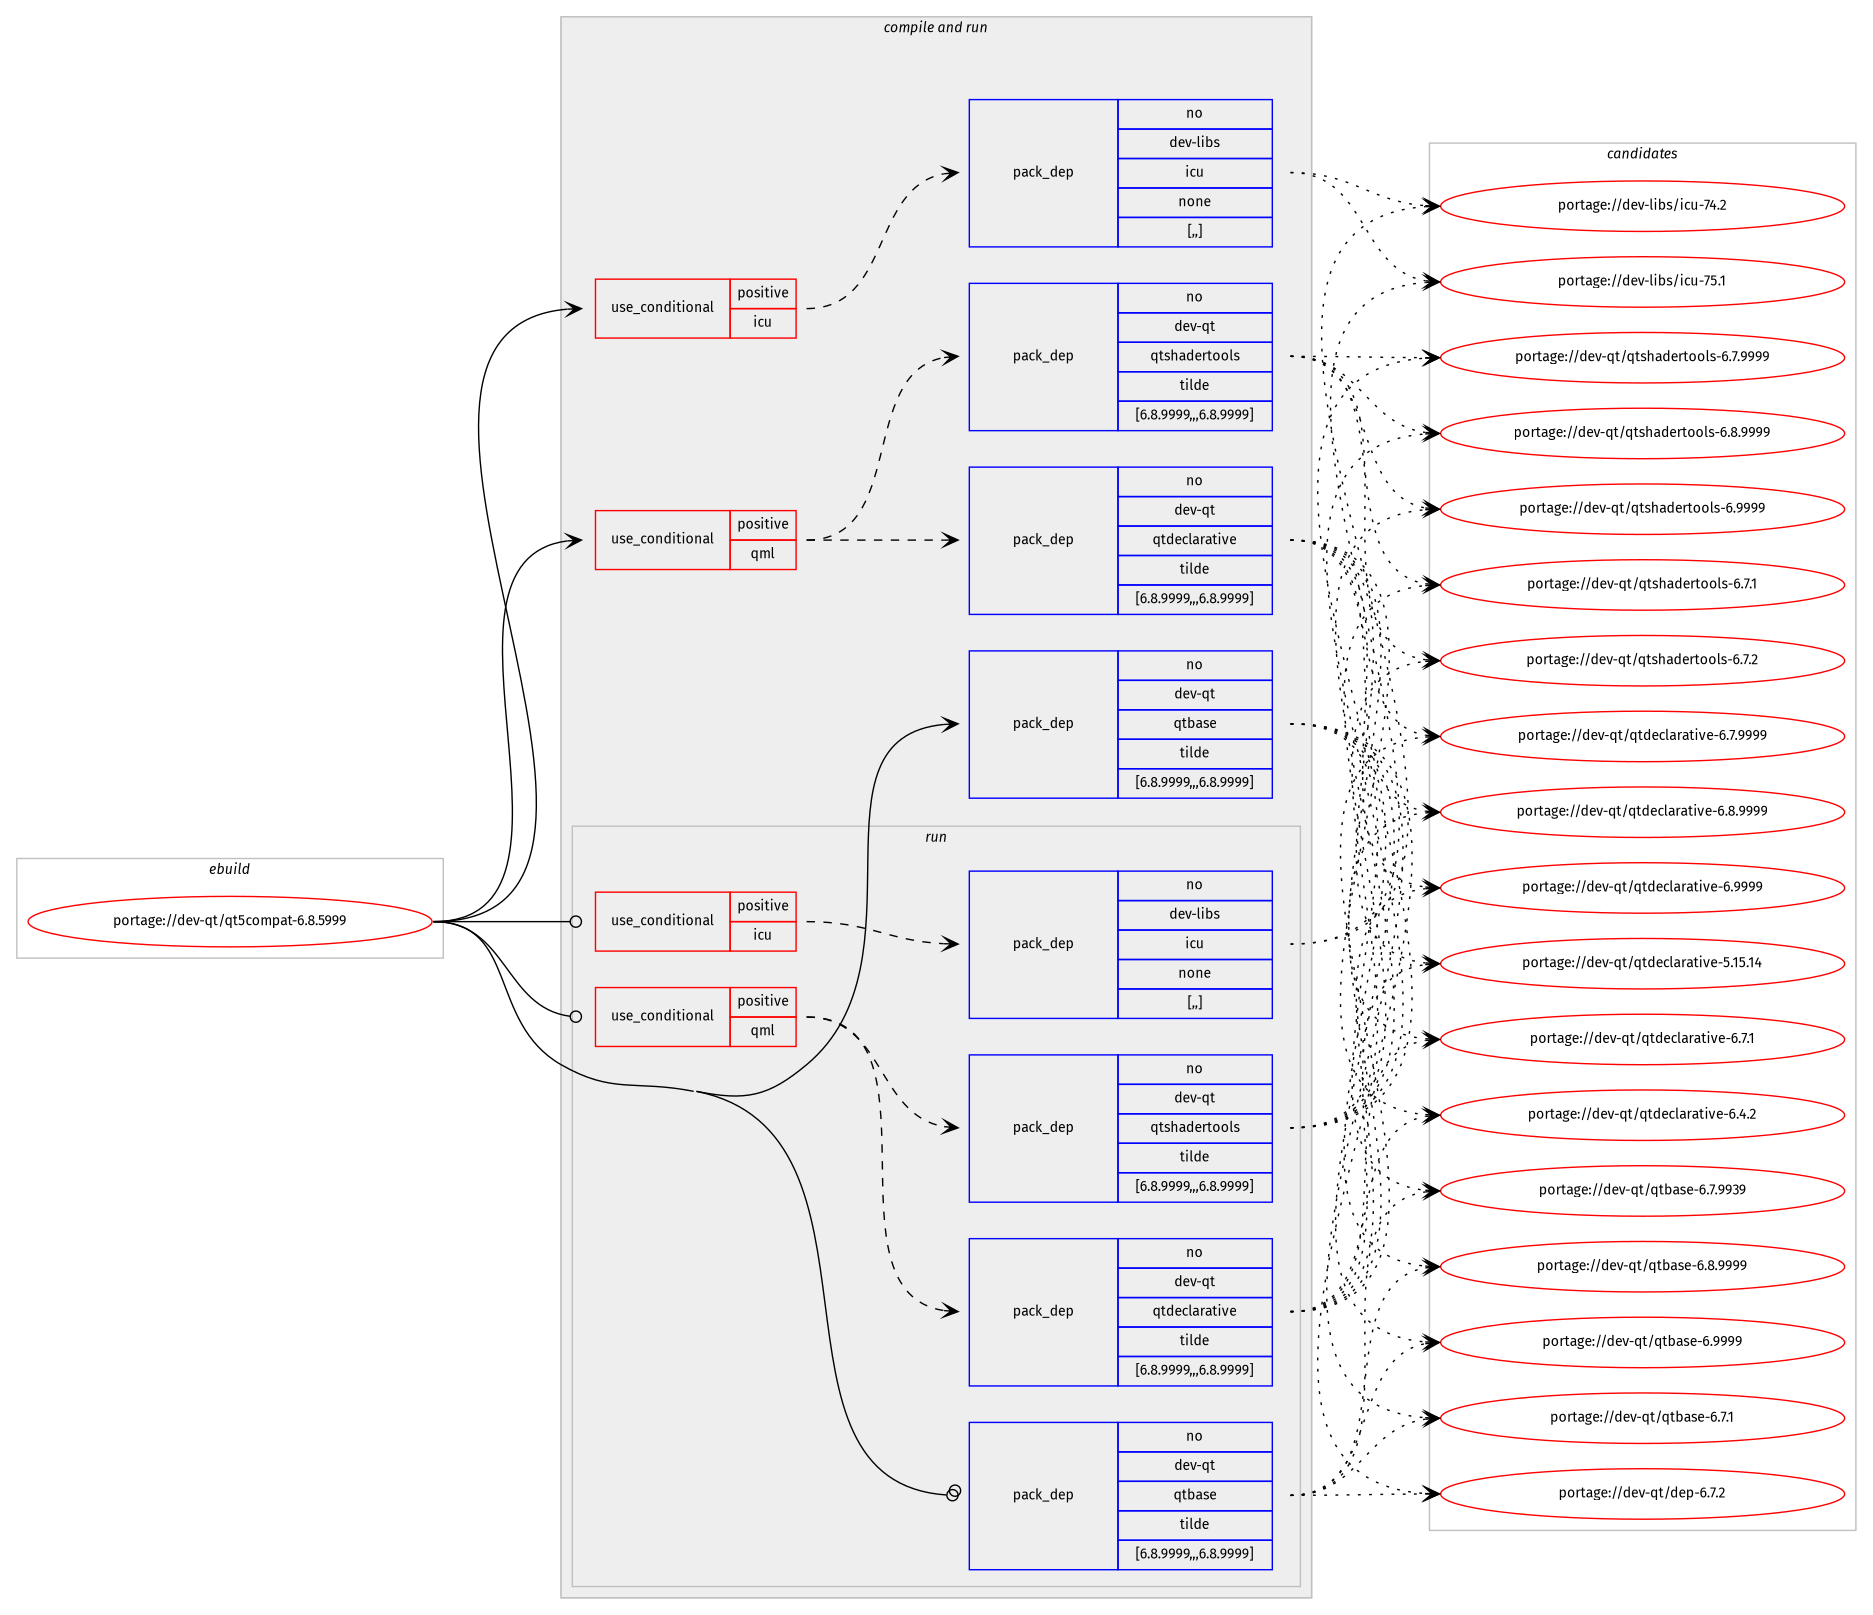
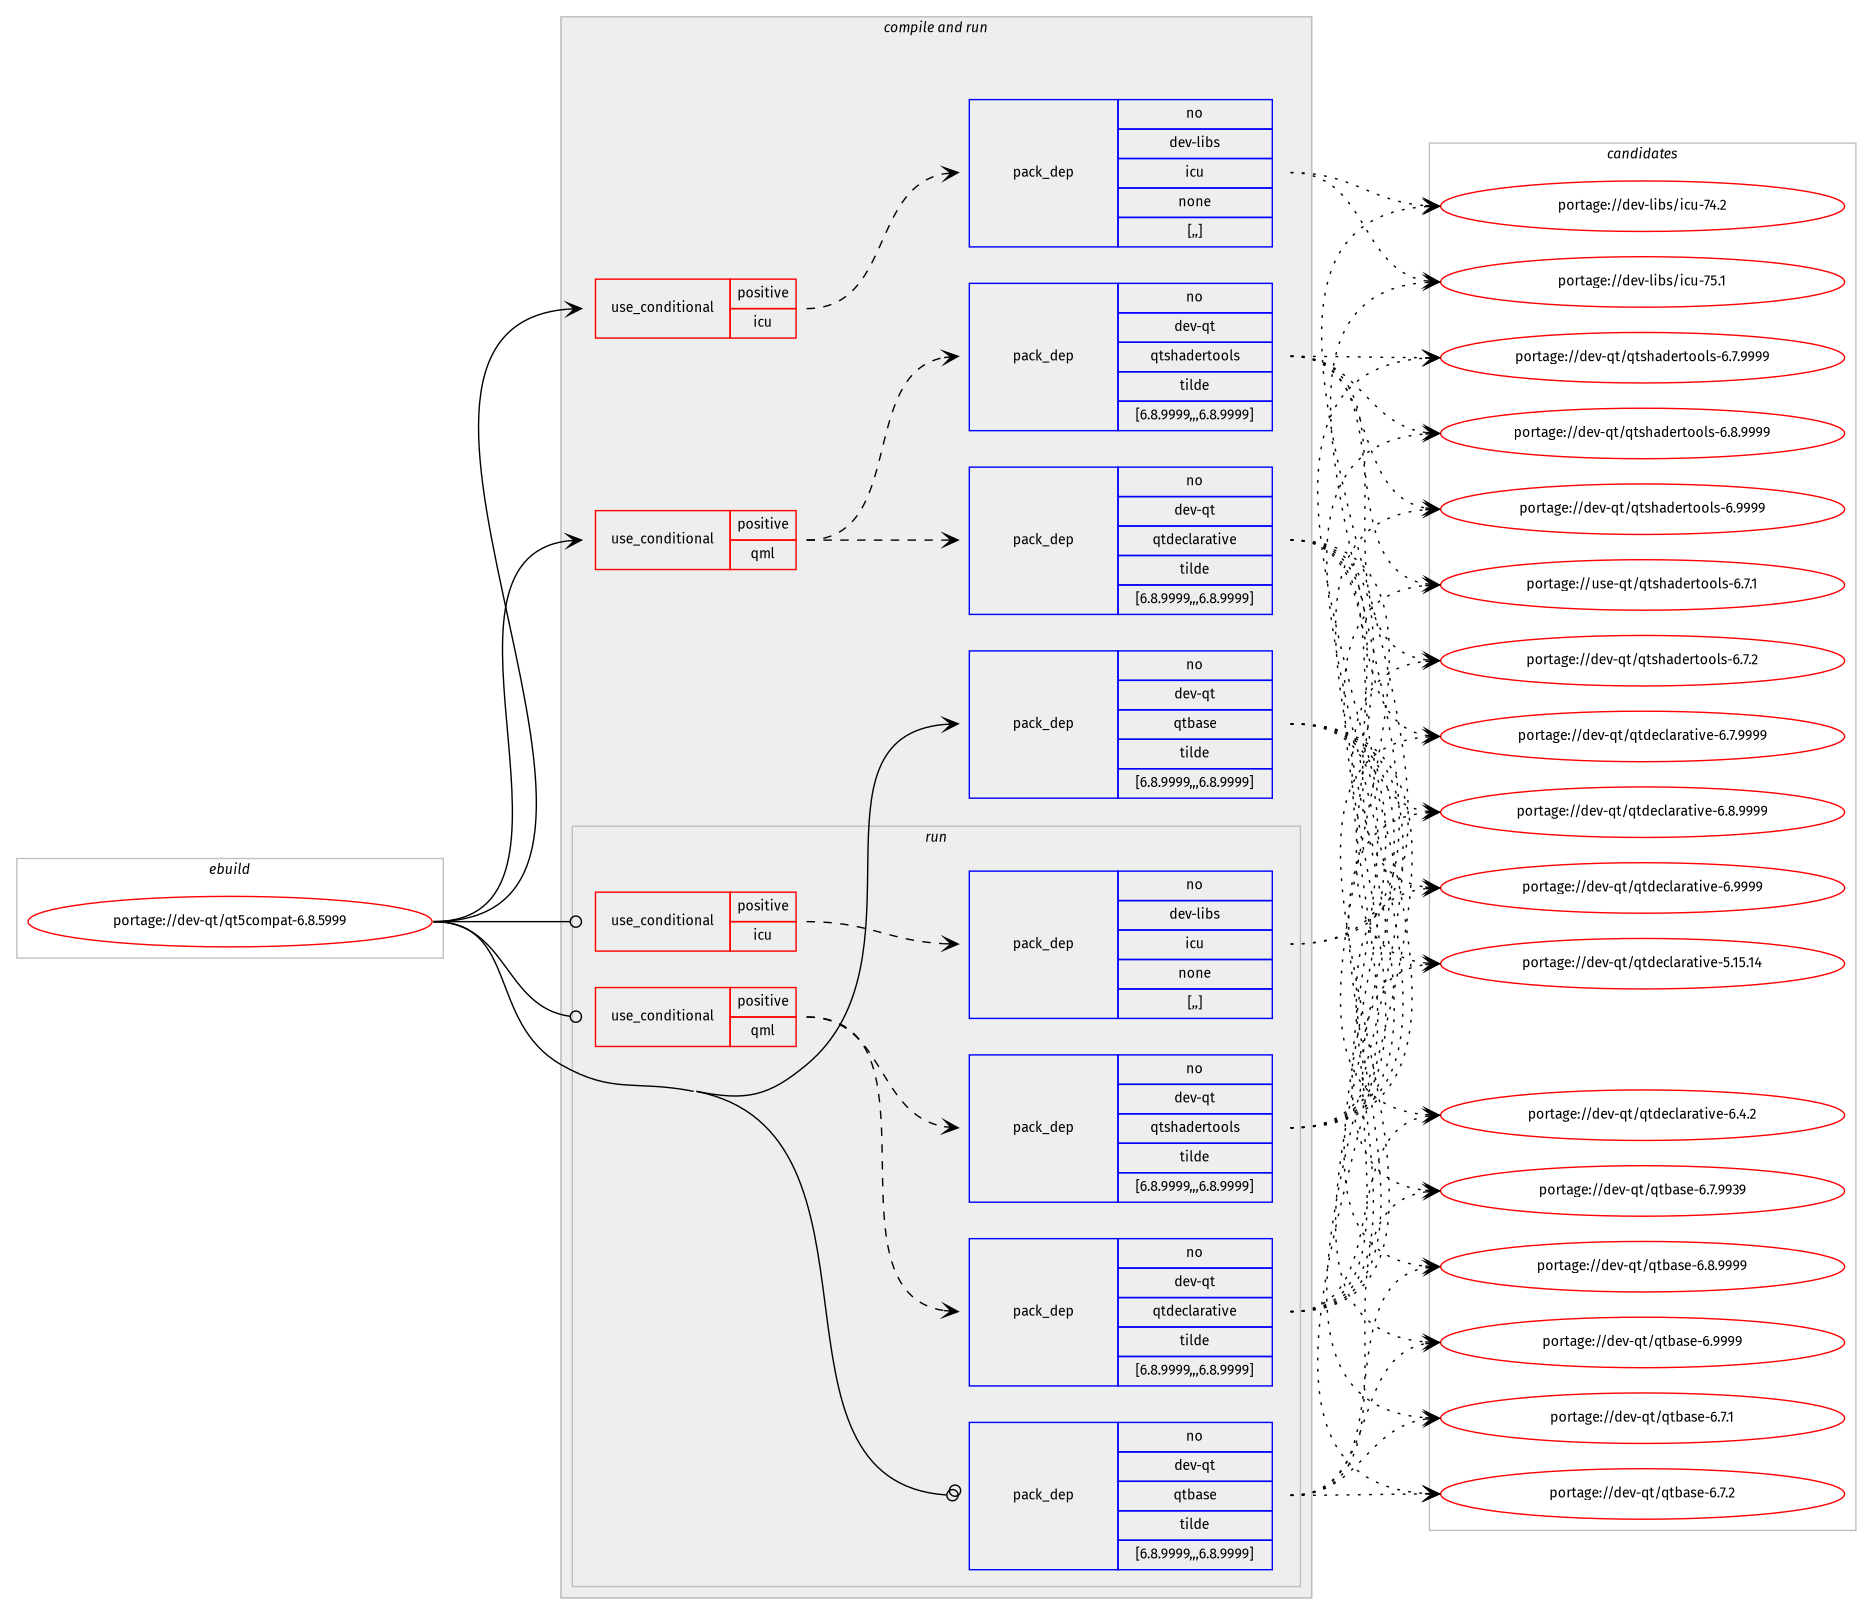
(1643, 585) -> (1643, 585)
(1643, 1039) -> none
(1643, 1494) -> (1643, 1494)
